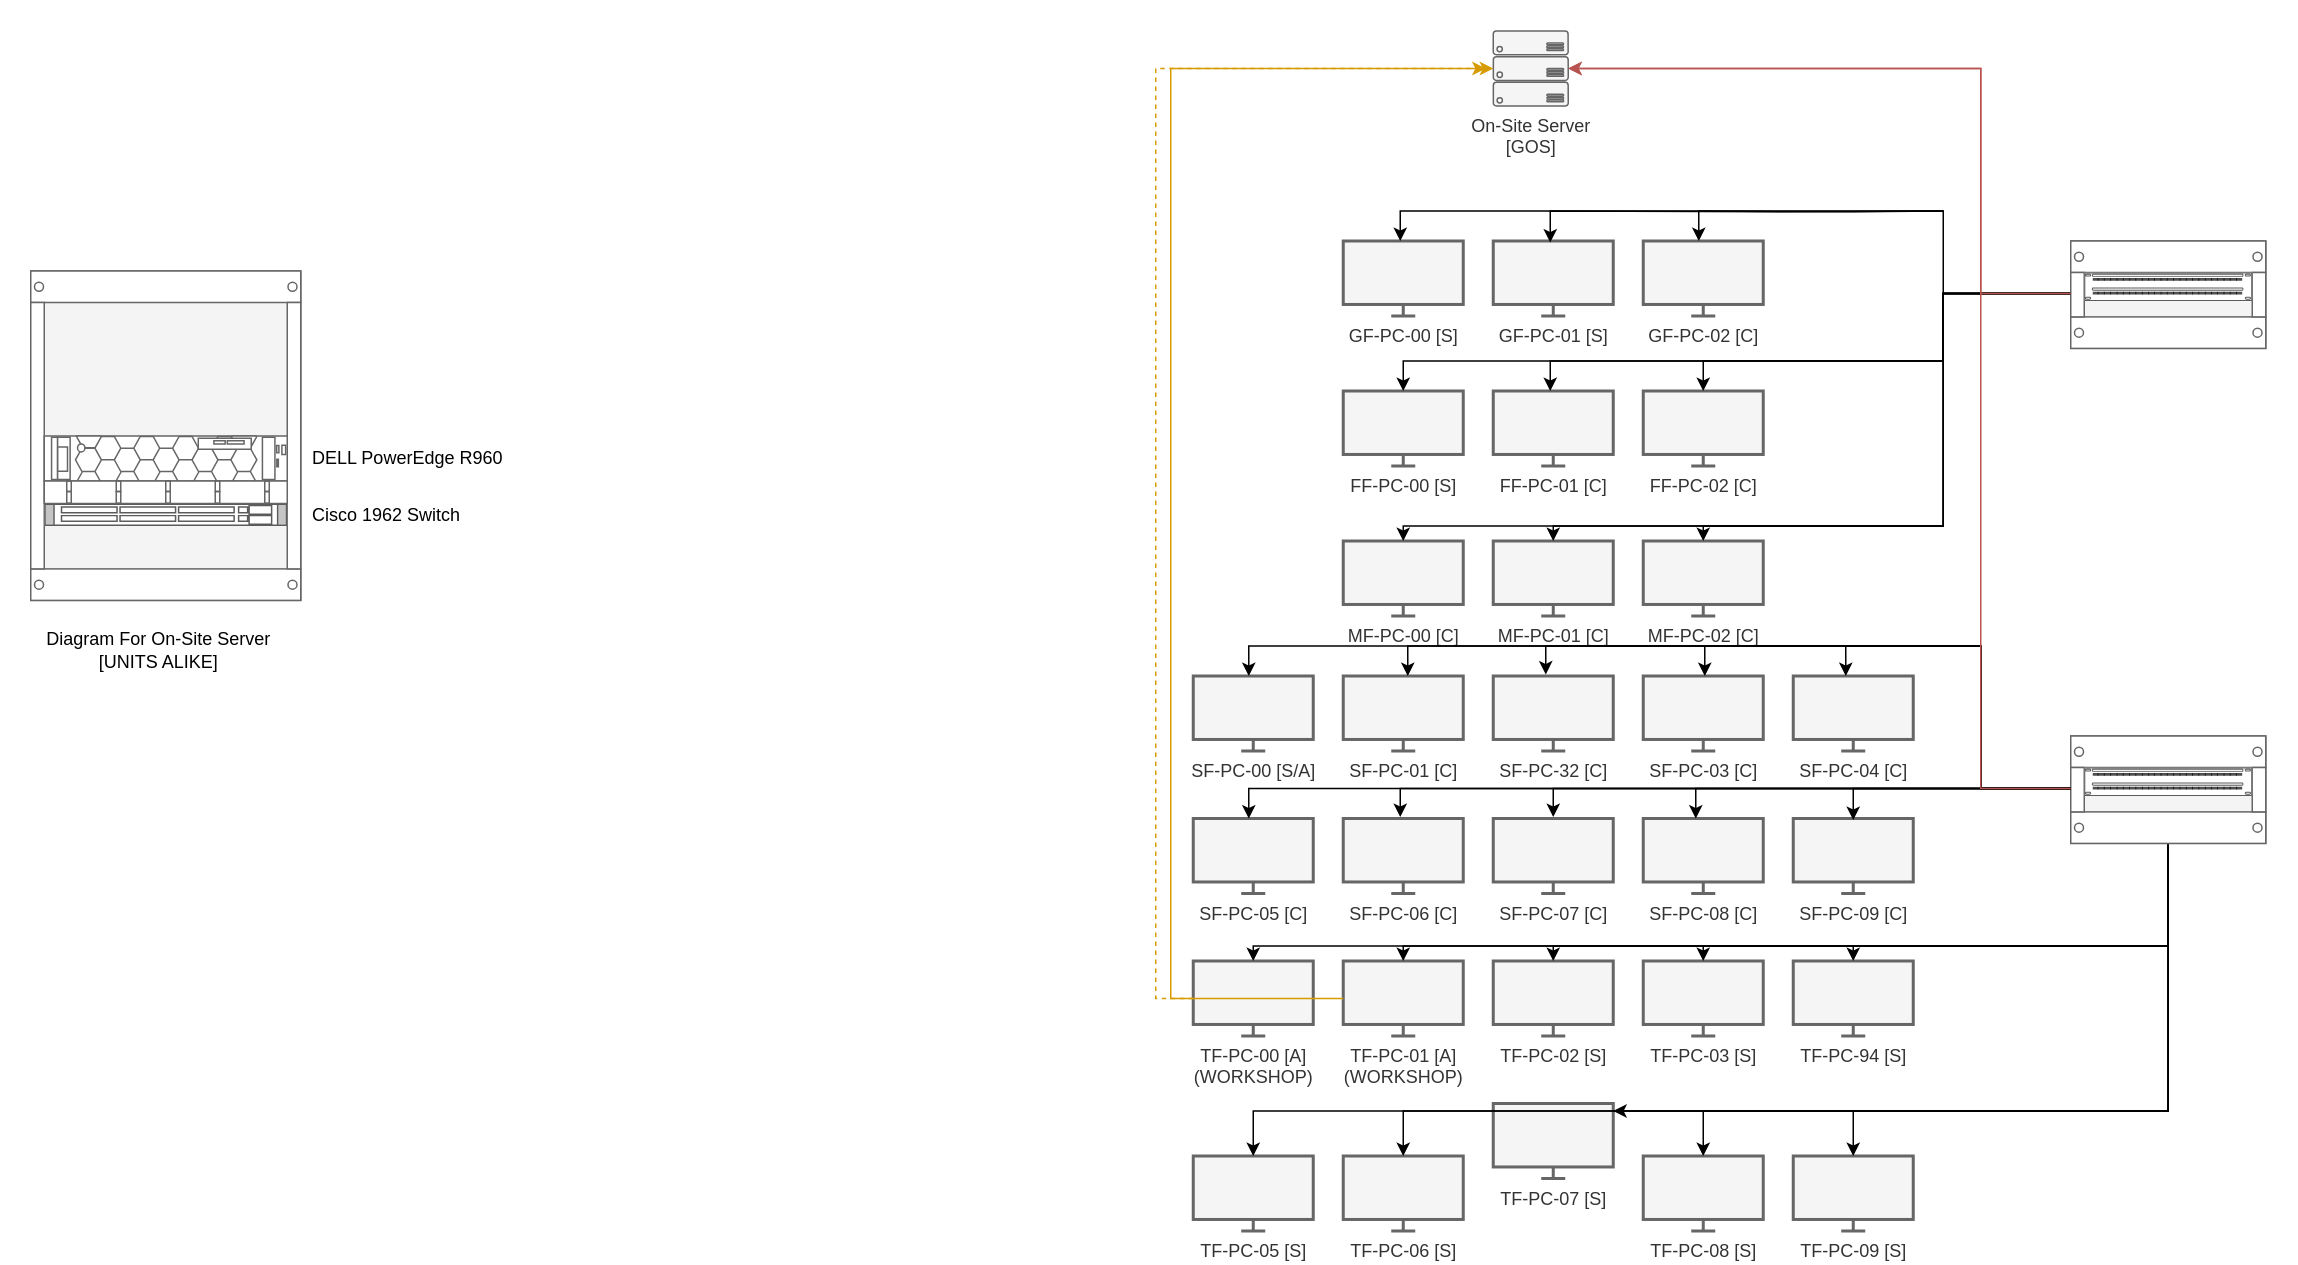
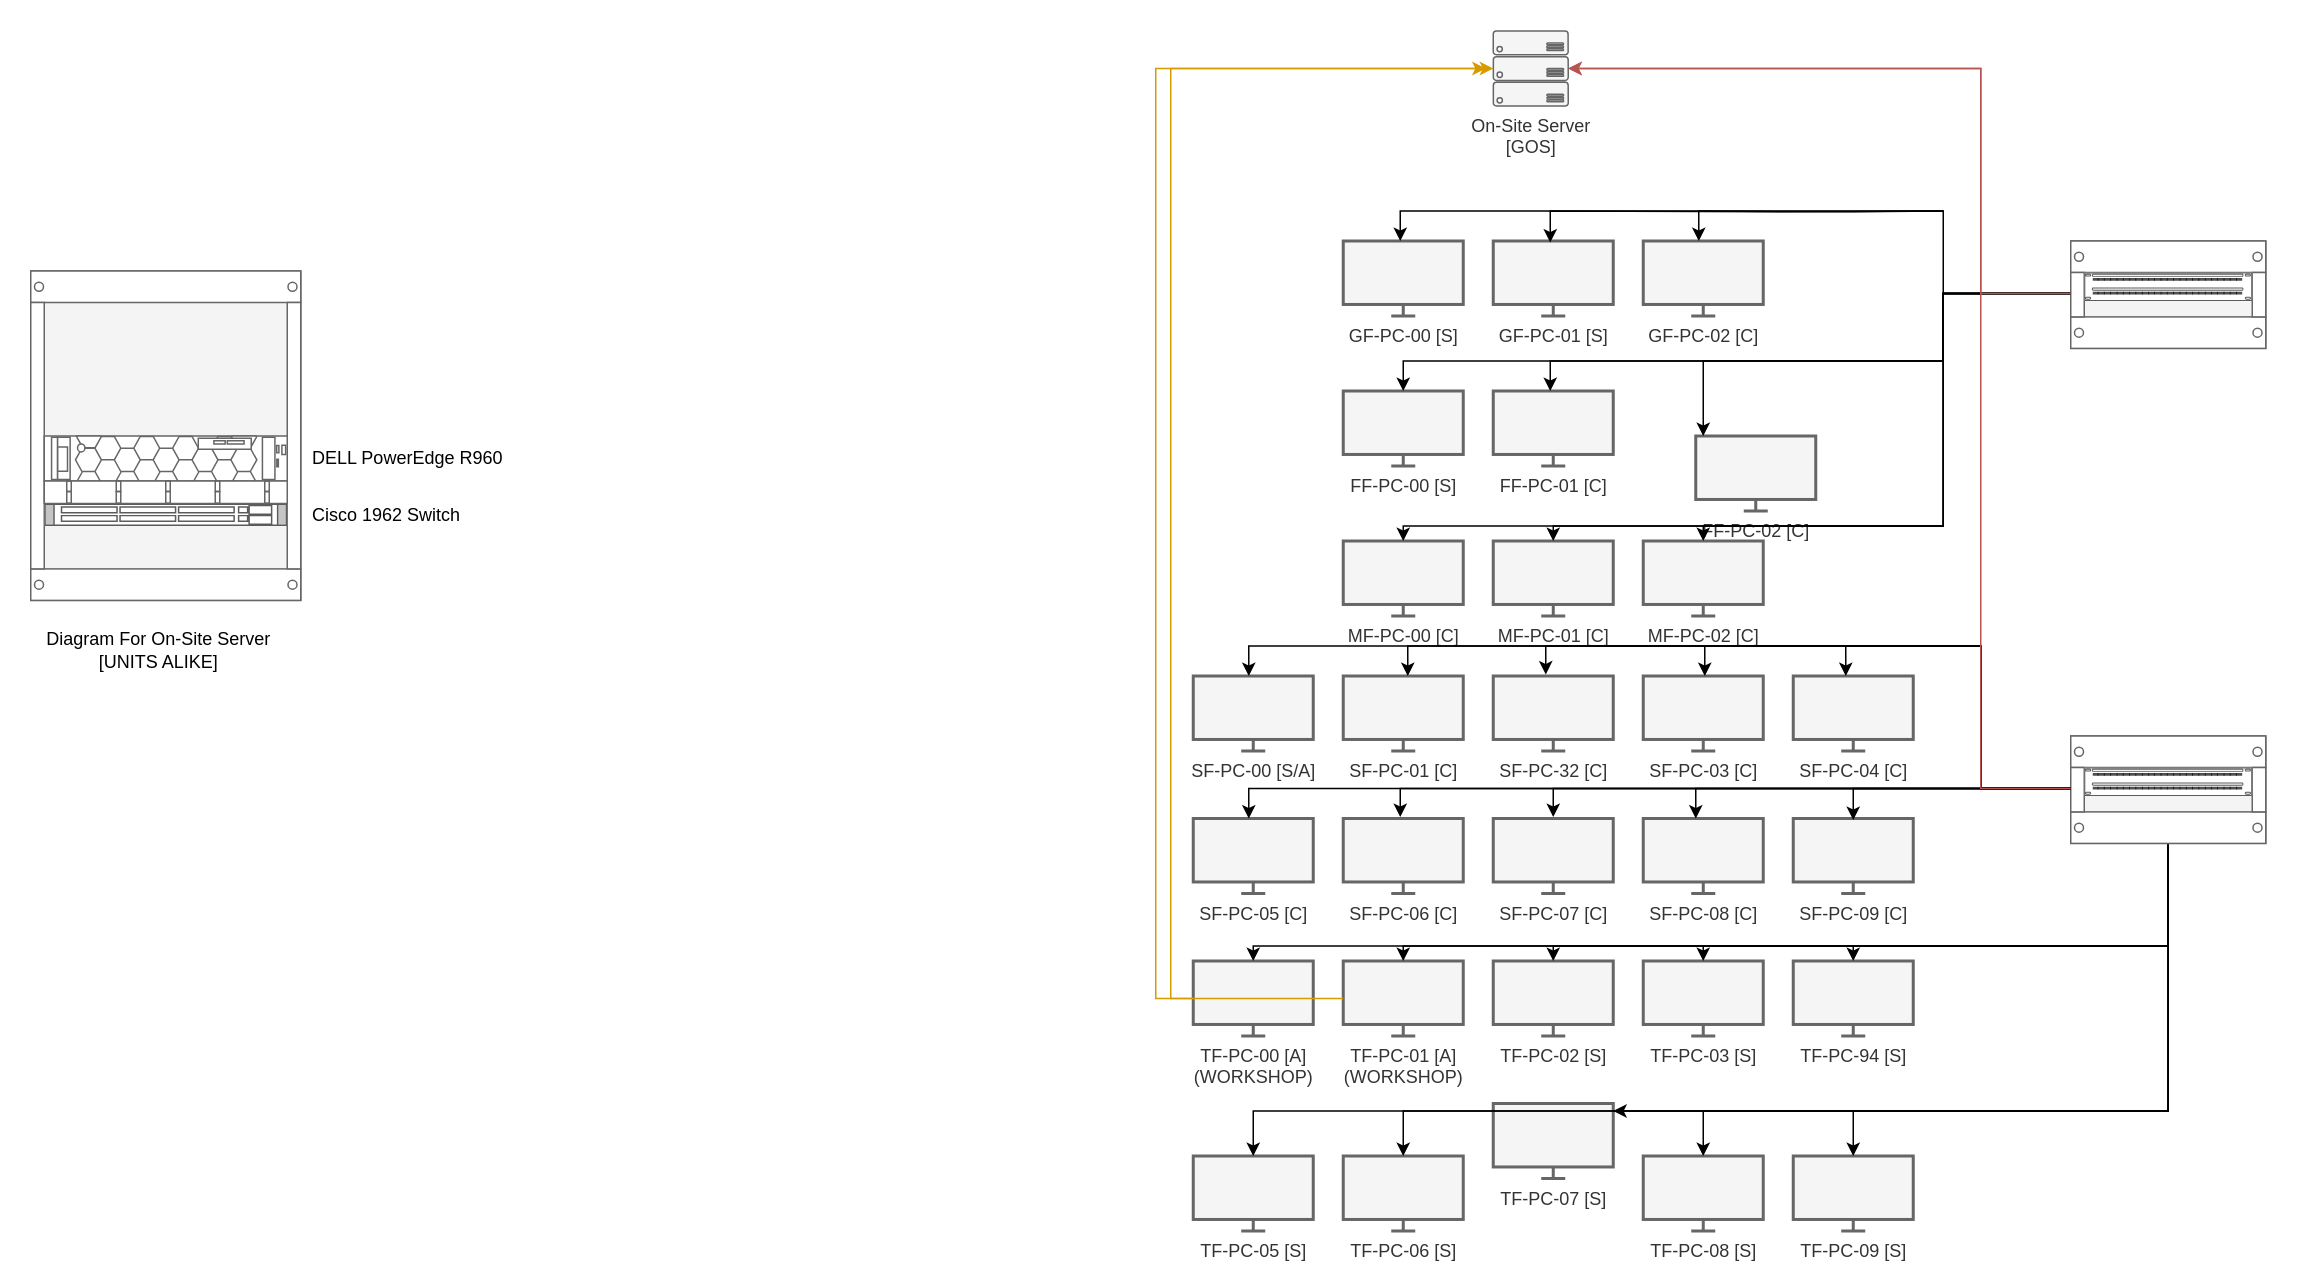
(1703, 428) -> (1756, 473)
(1156, 533) -> (1156, 533)
